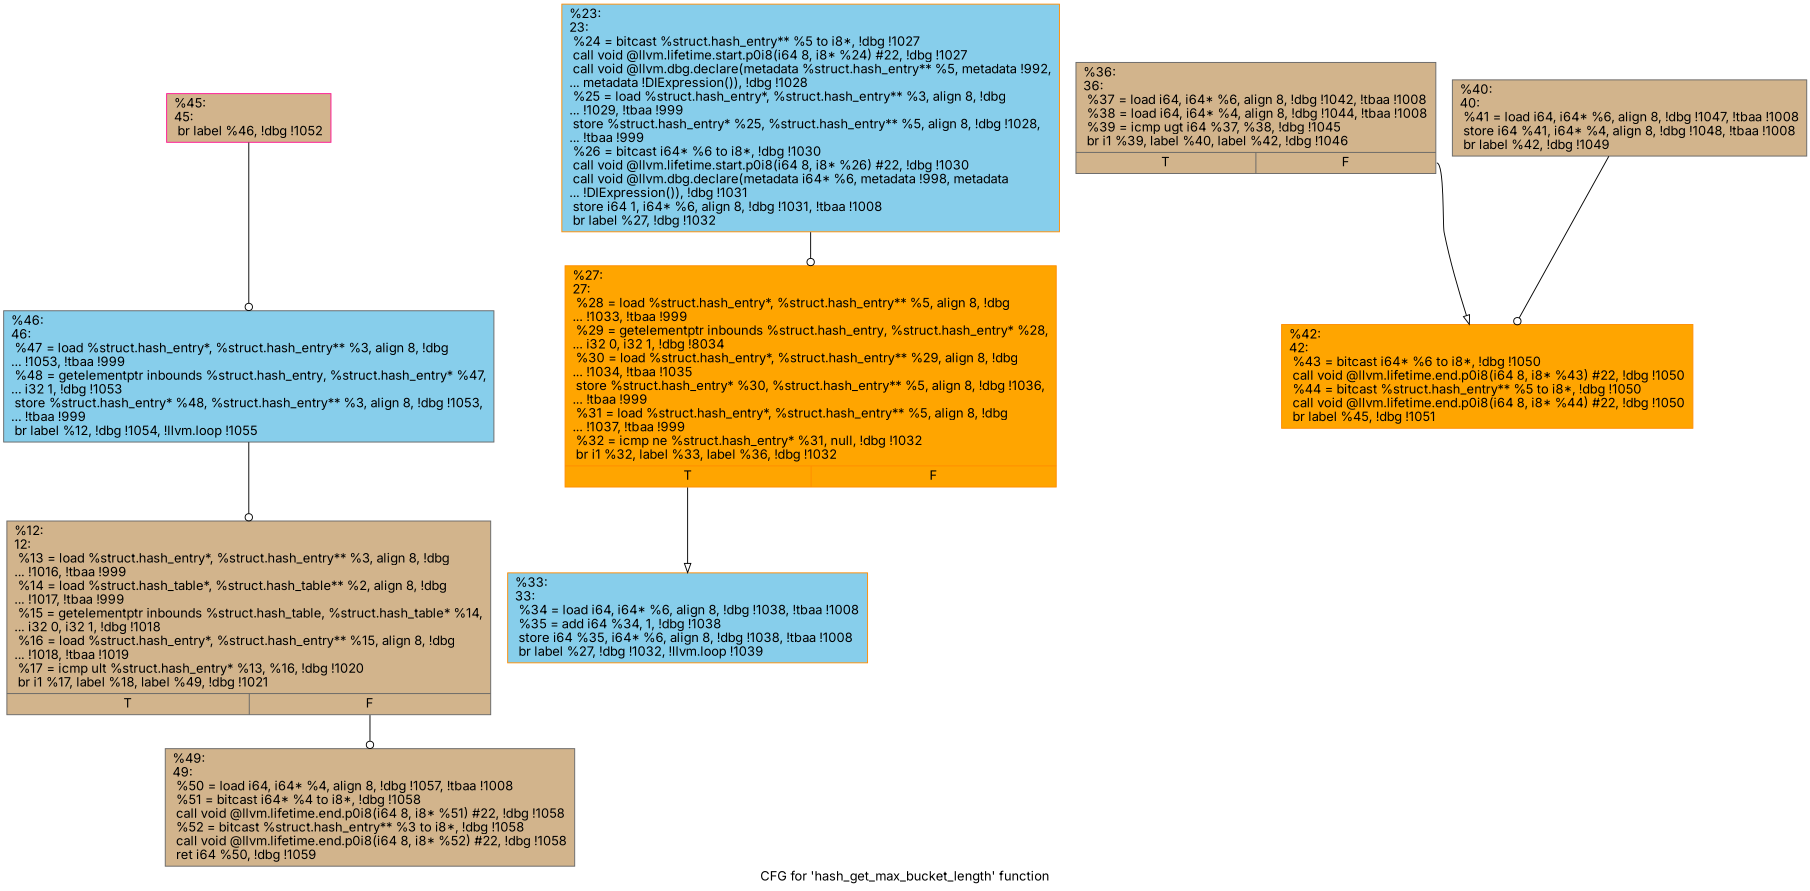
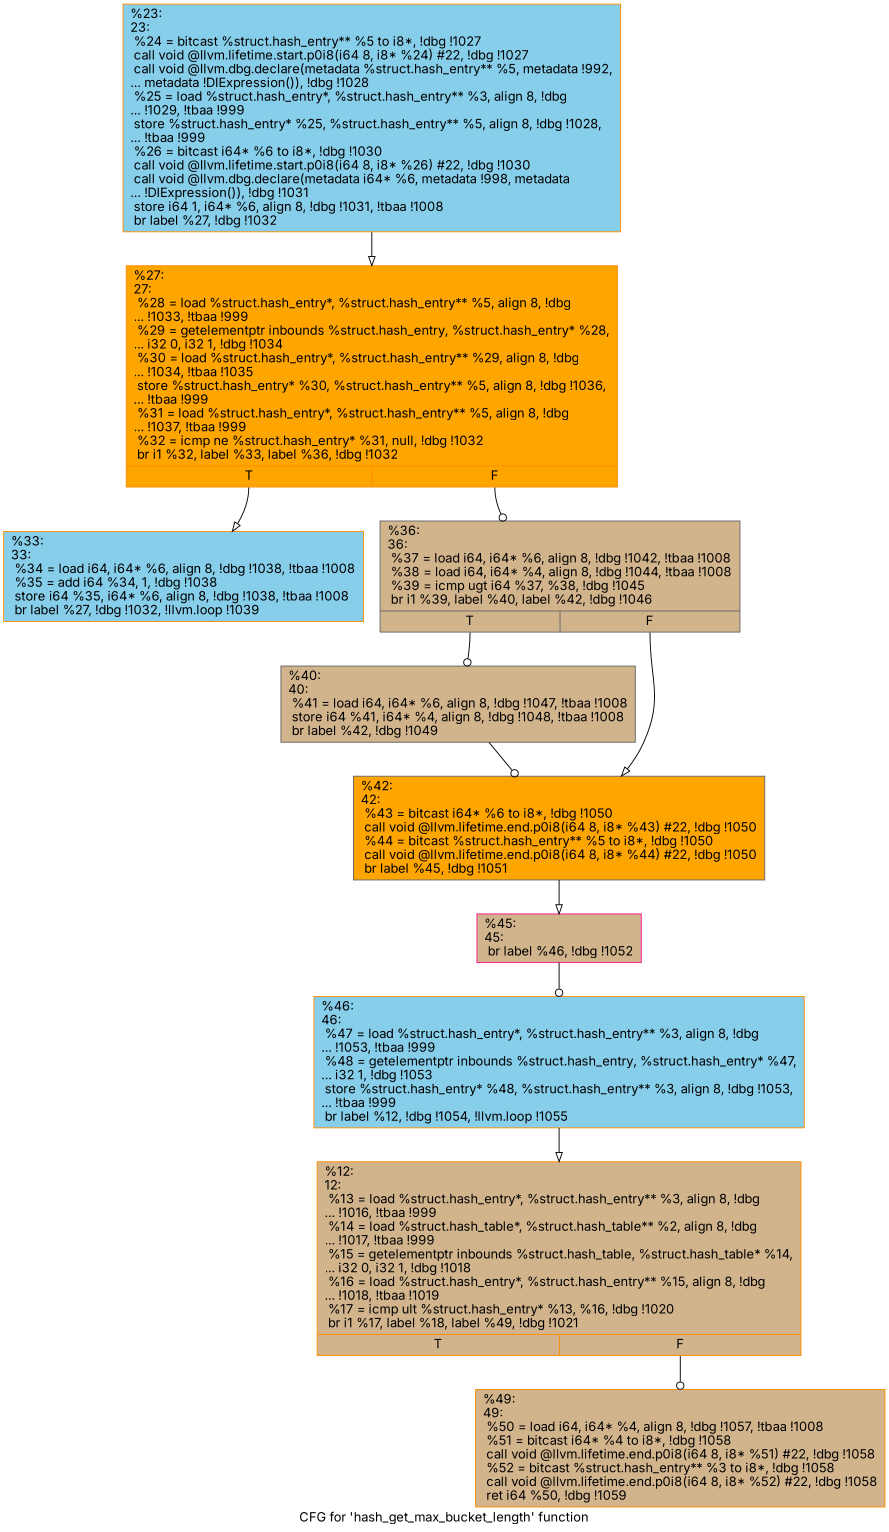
(811, 245) -> (372, 244)
(649, 345) -> (208, 345)
(249, 376) -> (559, 1062)
(1487, 376) -> (559, 828)
(249, 478) -> (559, 1140)
none -> (497, 501)
(249, 618) -> (559, 1259)
none -> (469, 646)
(370, 807) -> (680, 1448)
none -> (559, 892)
